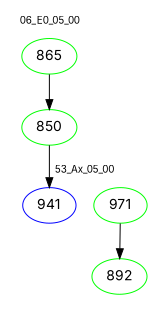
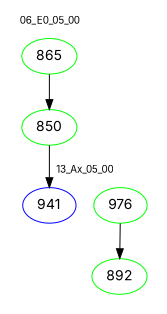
(85, 170) -> (85, 170)
(120, 205) -> (120, 205)
